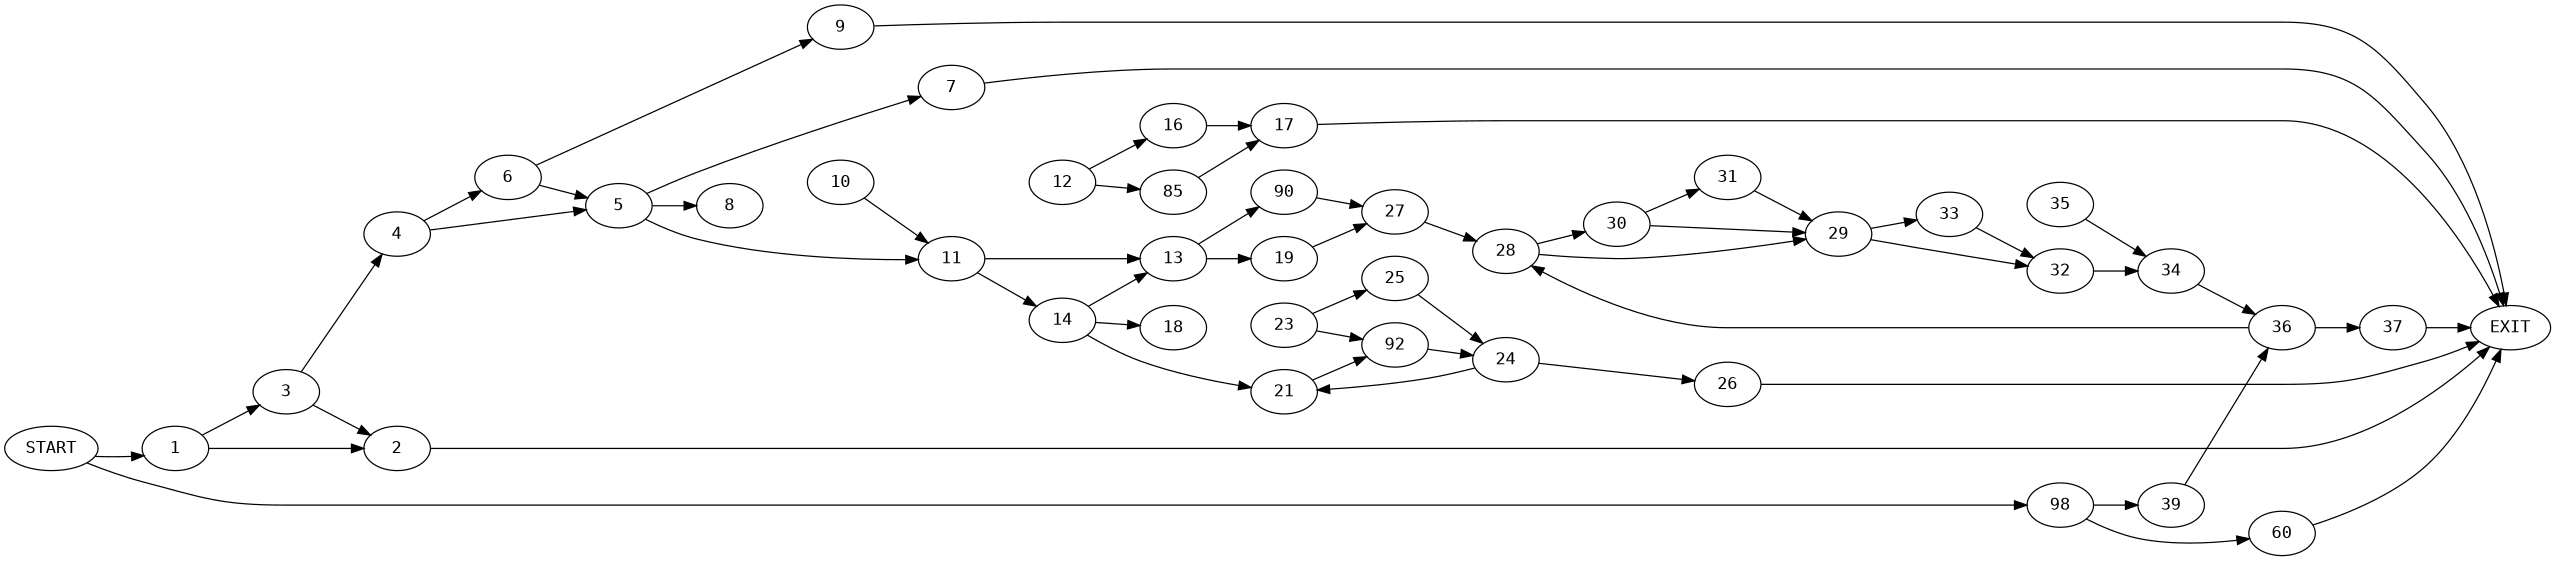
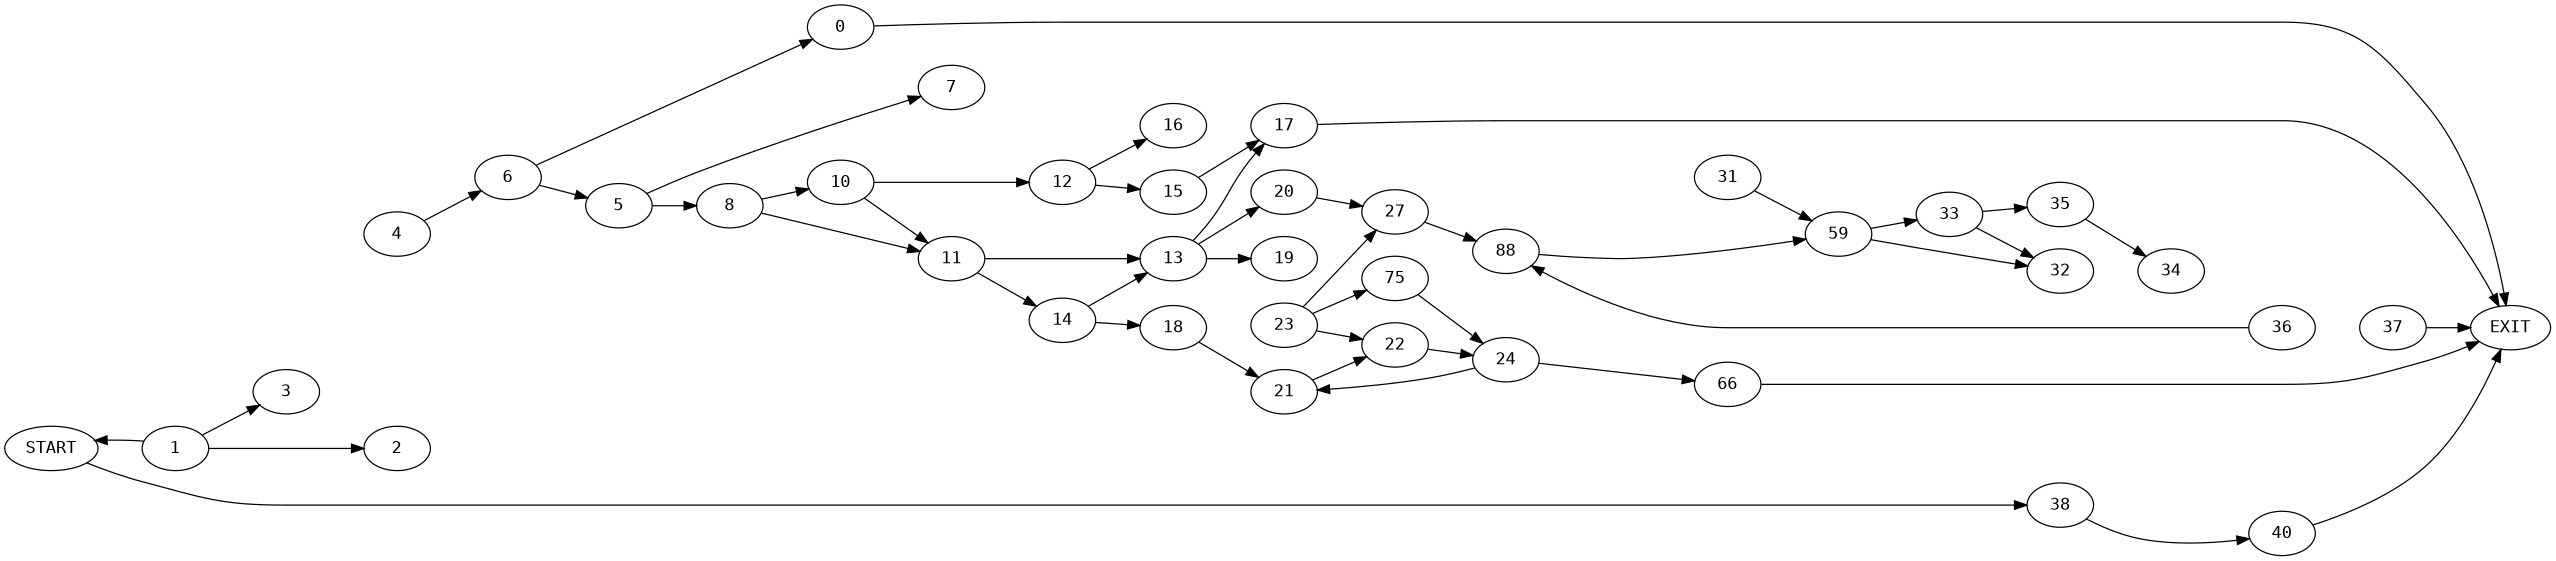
(841, 27) -> (841, 27)
(1800, 69) -> none
(1223, 126) -> (1226, 198)
none -> (945, 182)
(1173, 192) -> (1173, 192)
(1284, 192) -> (1284, 192)
none -> (779, 195)
none -> (1999, 210)
(502, 221) -> none
(1617, 224) -> none
(1839, 234) -> (1839, 234)
(1334, 238) -> (1335, 273)
(1506, 251) -> (1506, 251)
(773, 252) -> (835, 231)
(2110, 271) -> none
(1395, 278) -> (1395, 278)
(2221, 297) -> none
(338, 318) -> none
(2331, 328) -> none
(1395, 345) -> (1395, 345)
(1160, 368) -> (1223, 357)
(1728, 384) -> (1728, 384)
(336, 417) -> none
(1468, 448) -> none
(113, 457) -> (126, 440)
(2060, 505) -> (2060, 505)
(2171, 505) -> none
(2282, 533) -> (2282, 533)
